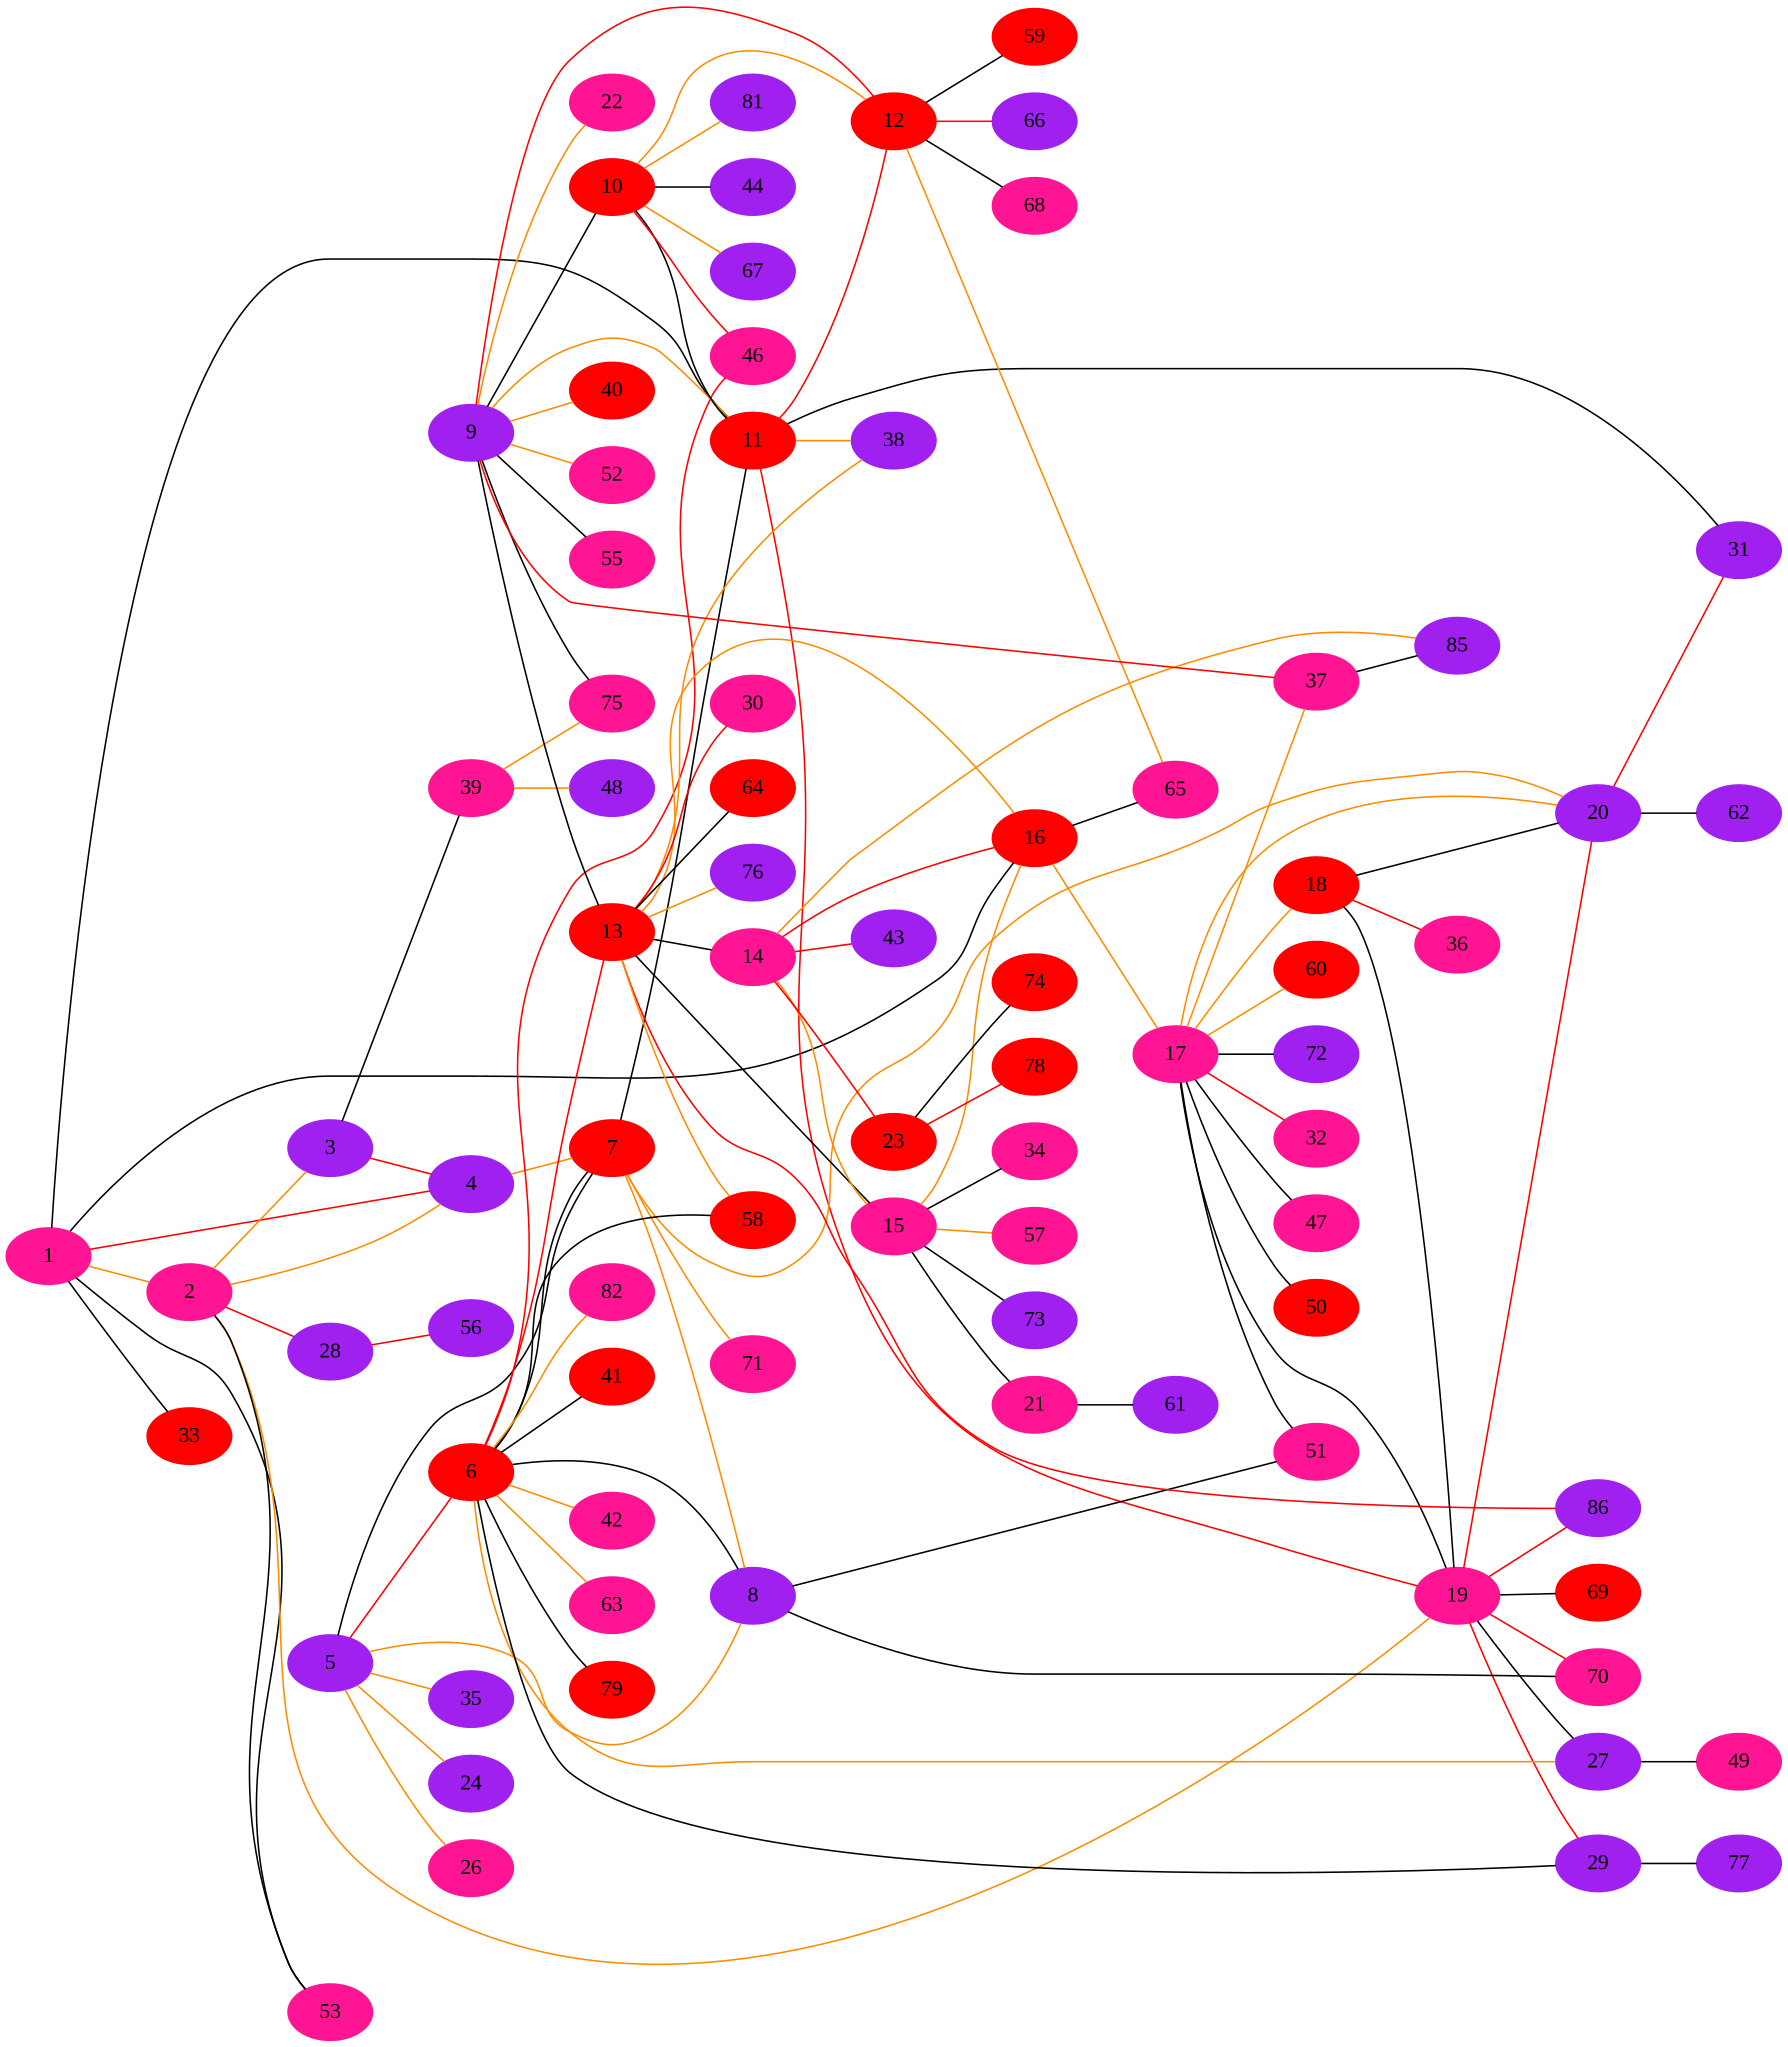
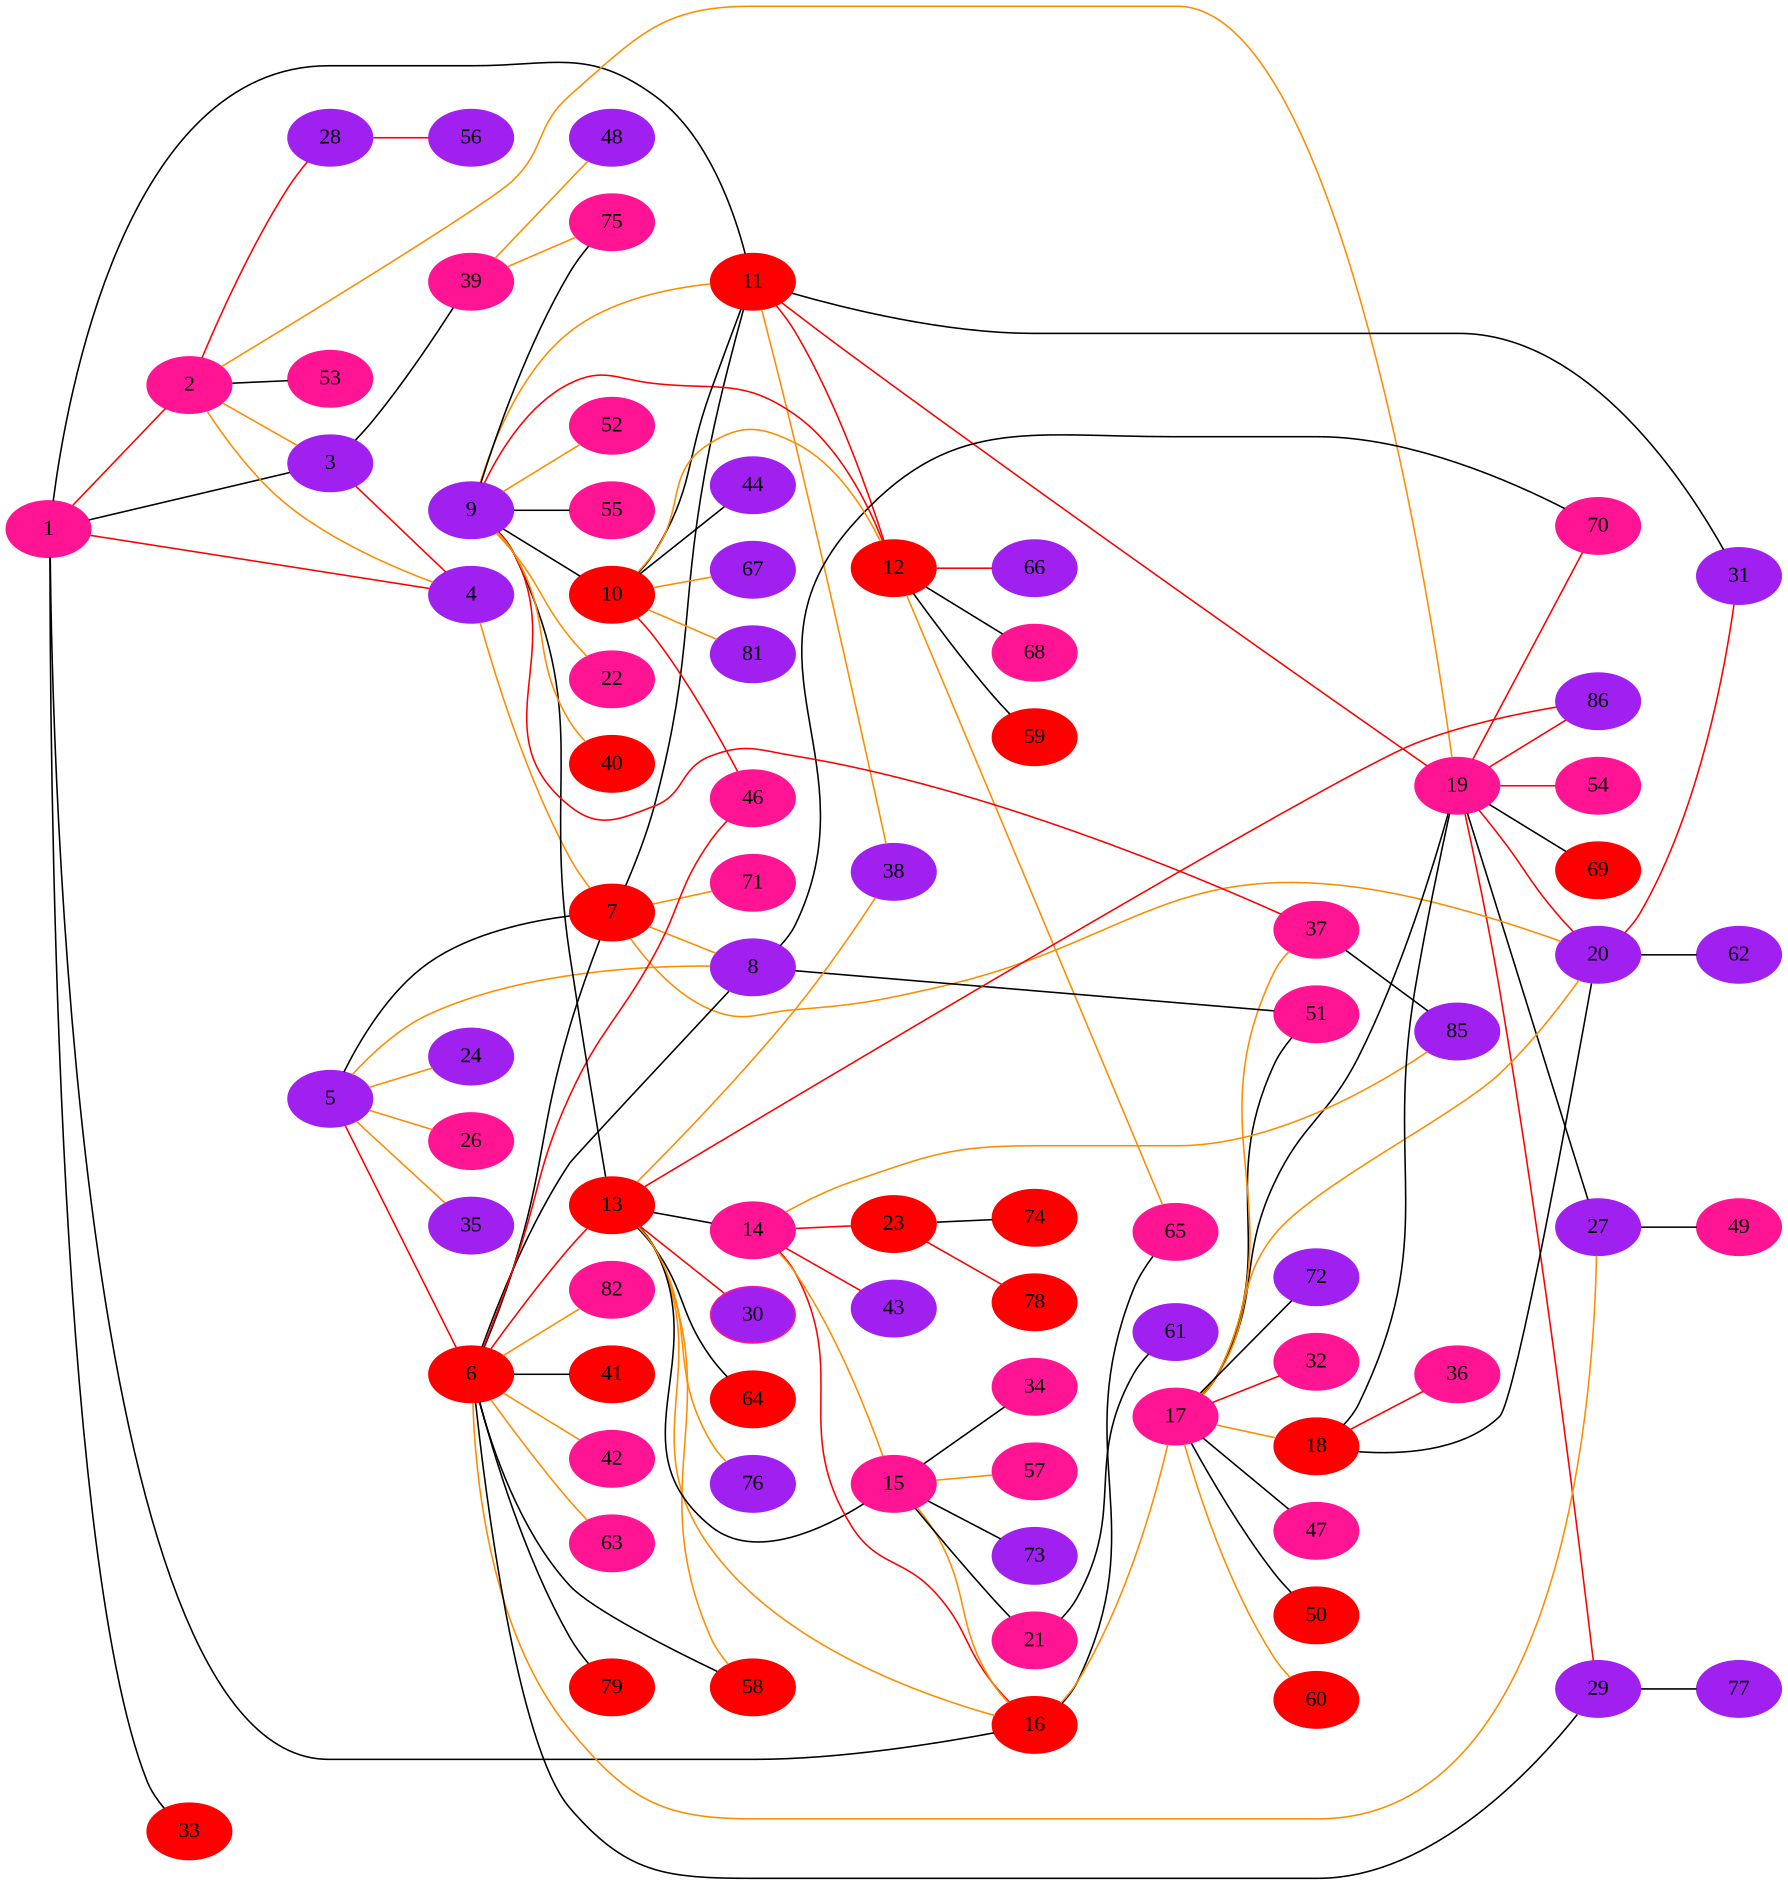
(753, 704) -> (753, 1315)
none -> (1598, 786)
(119, 1274) -> (119, 457)
(271, 1675) -> (189, 496)
